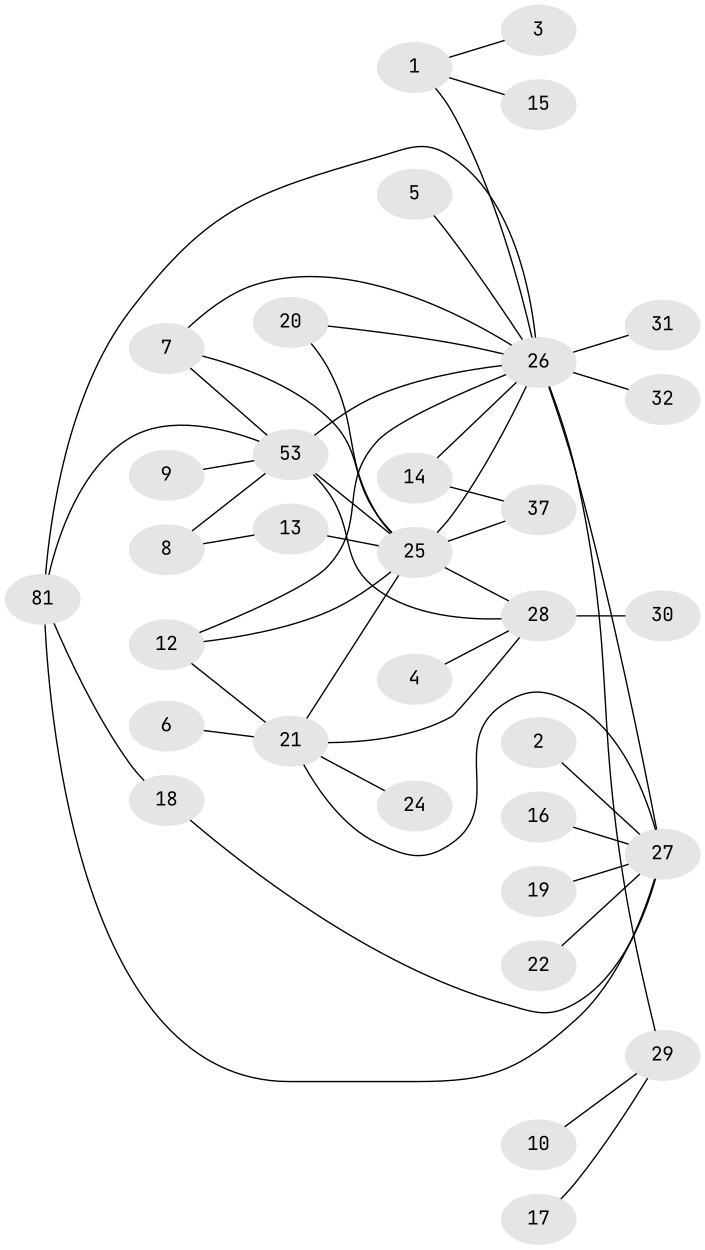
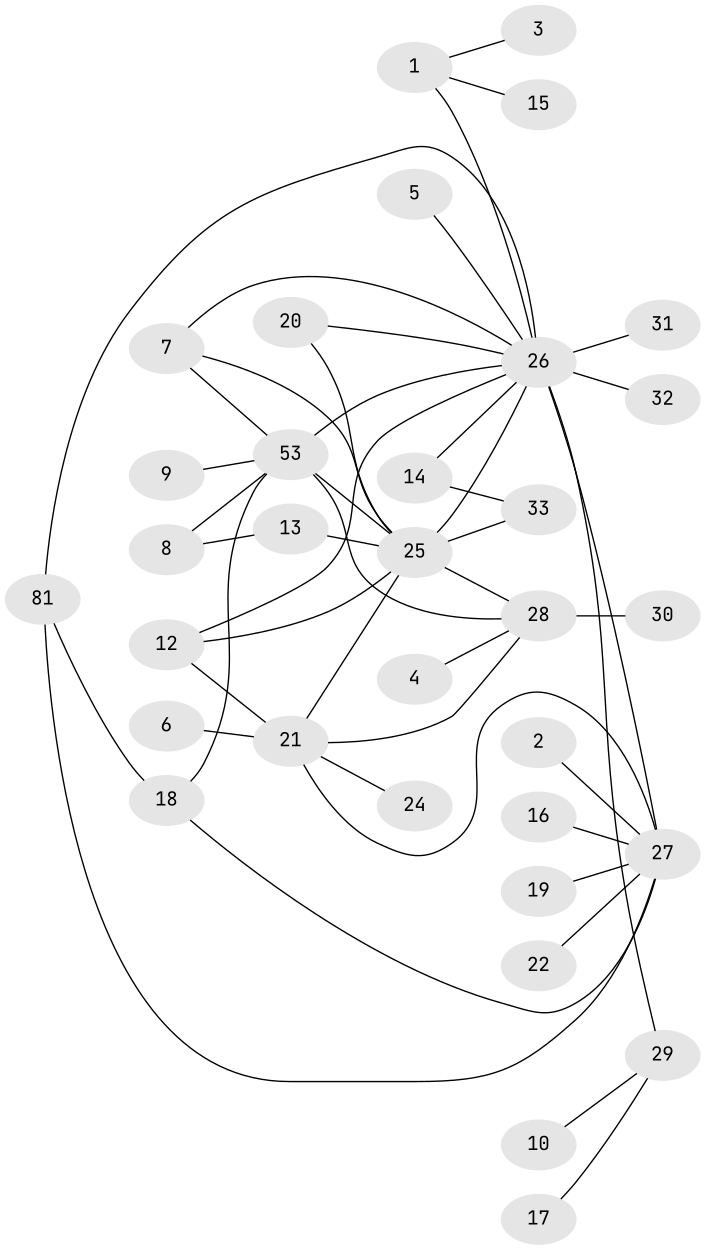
(118, 447) -> (228, 611)
(539, 510) -> (539, 510)
